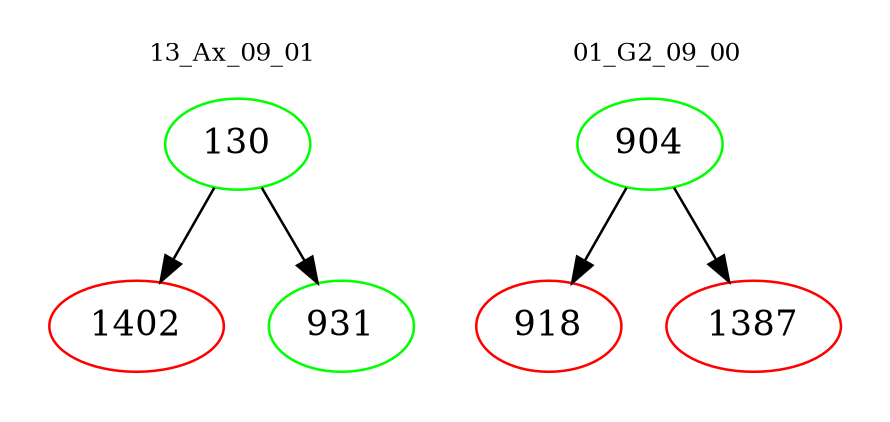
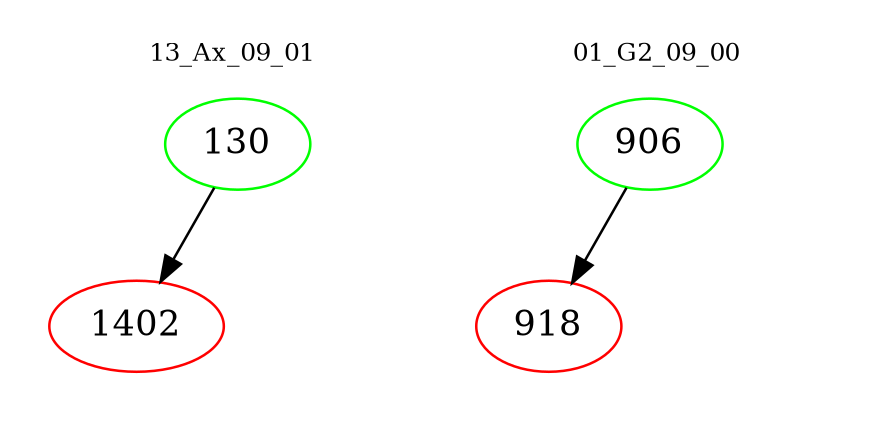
(650, 144) -> (650, 144)
(341, 326) -> none
(754, 326) -> none
